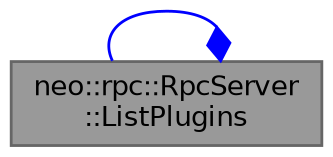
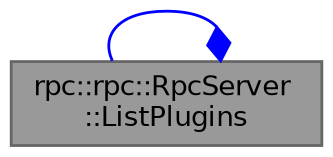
(167, 104) -> (167, 104)
